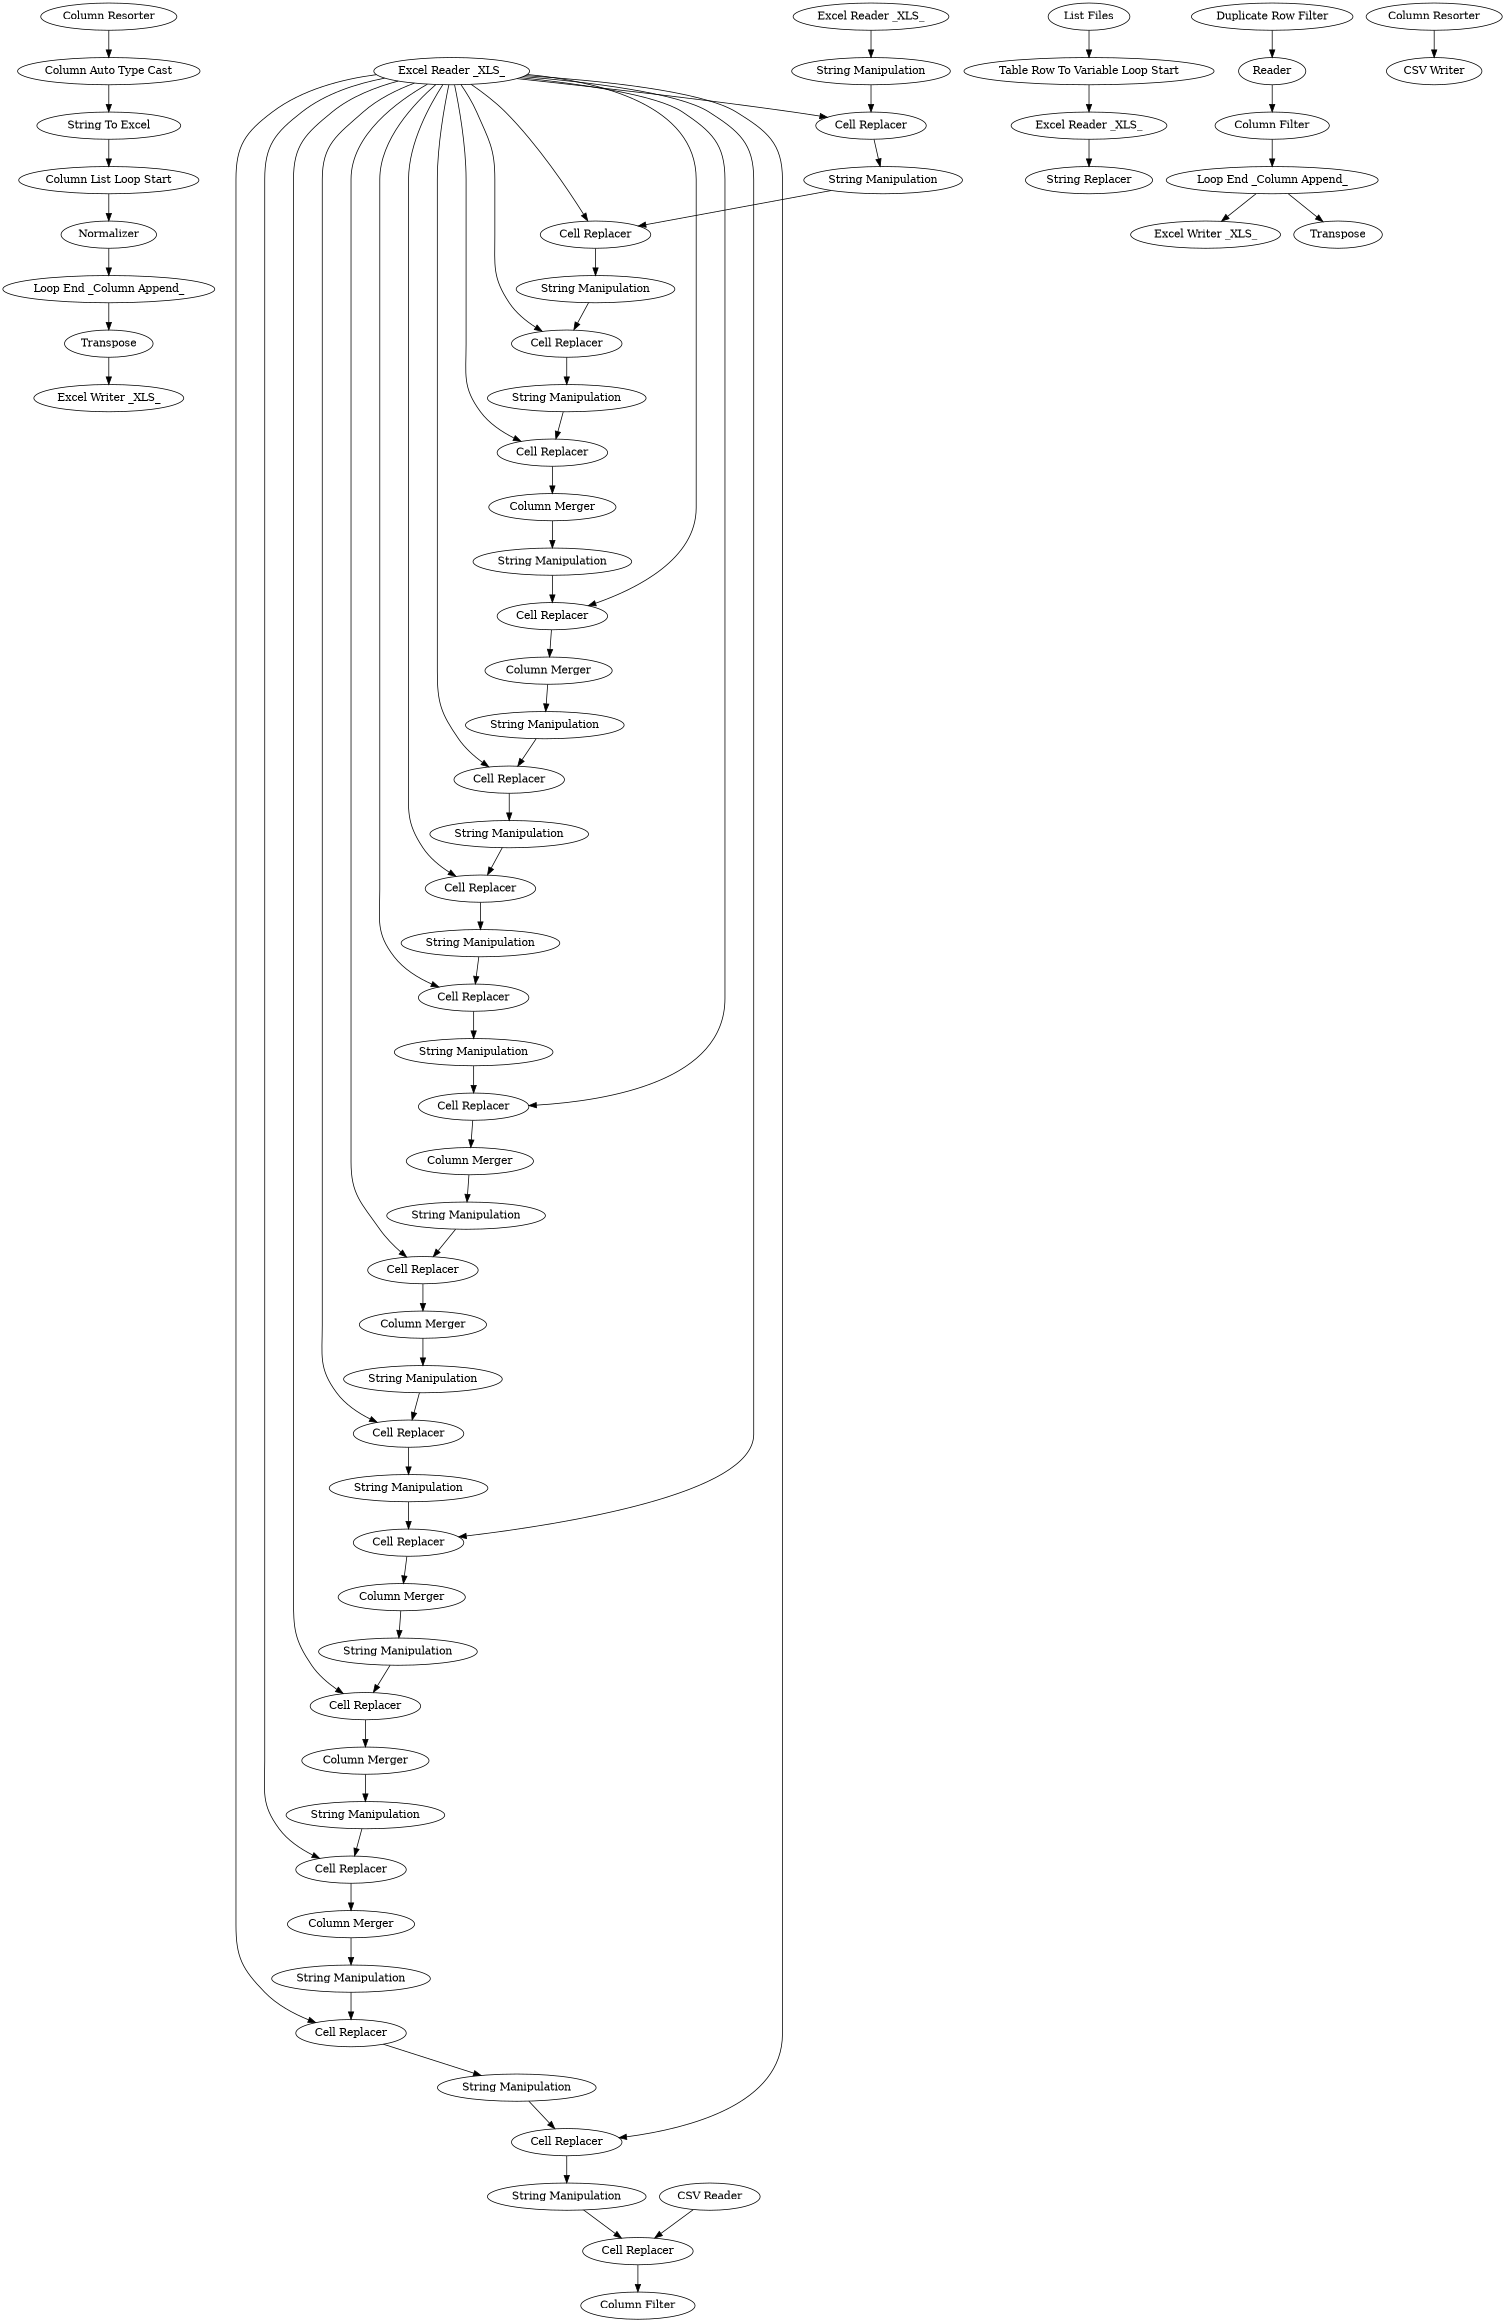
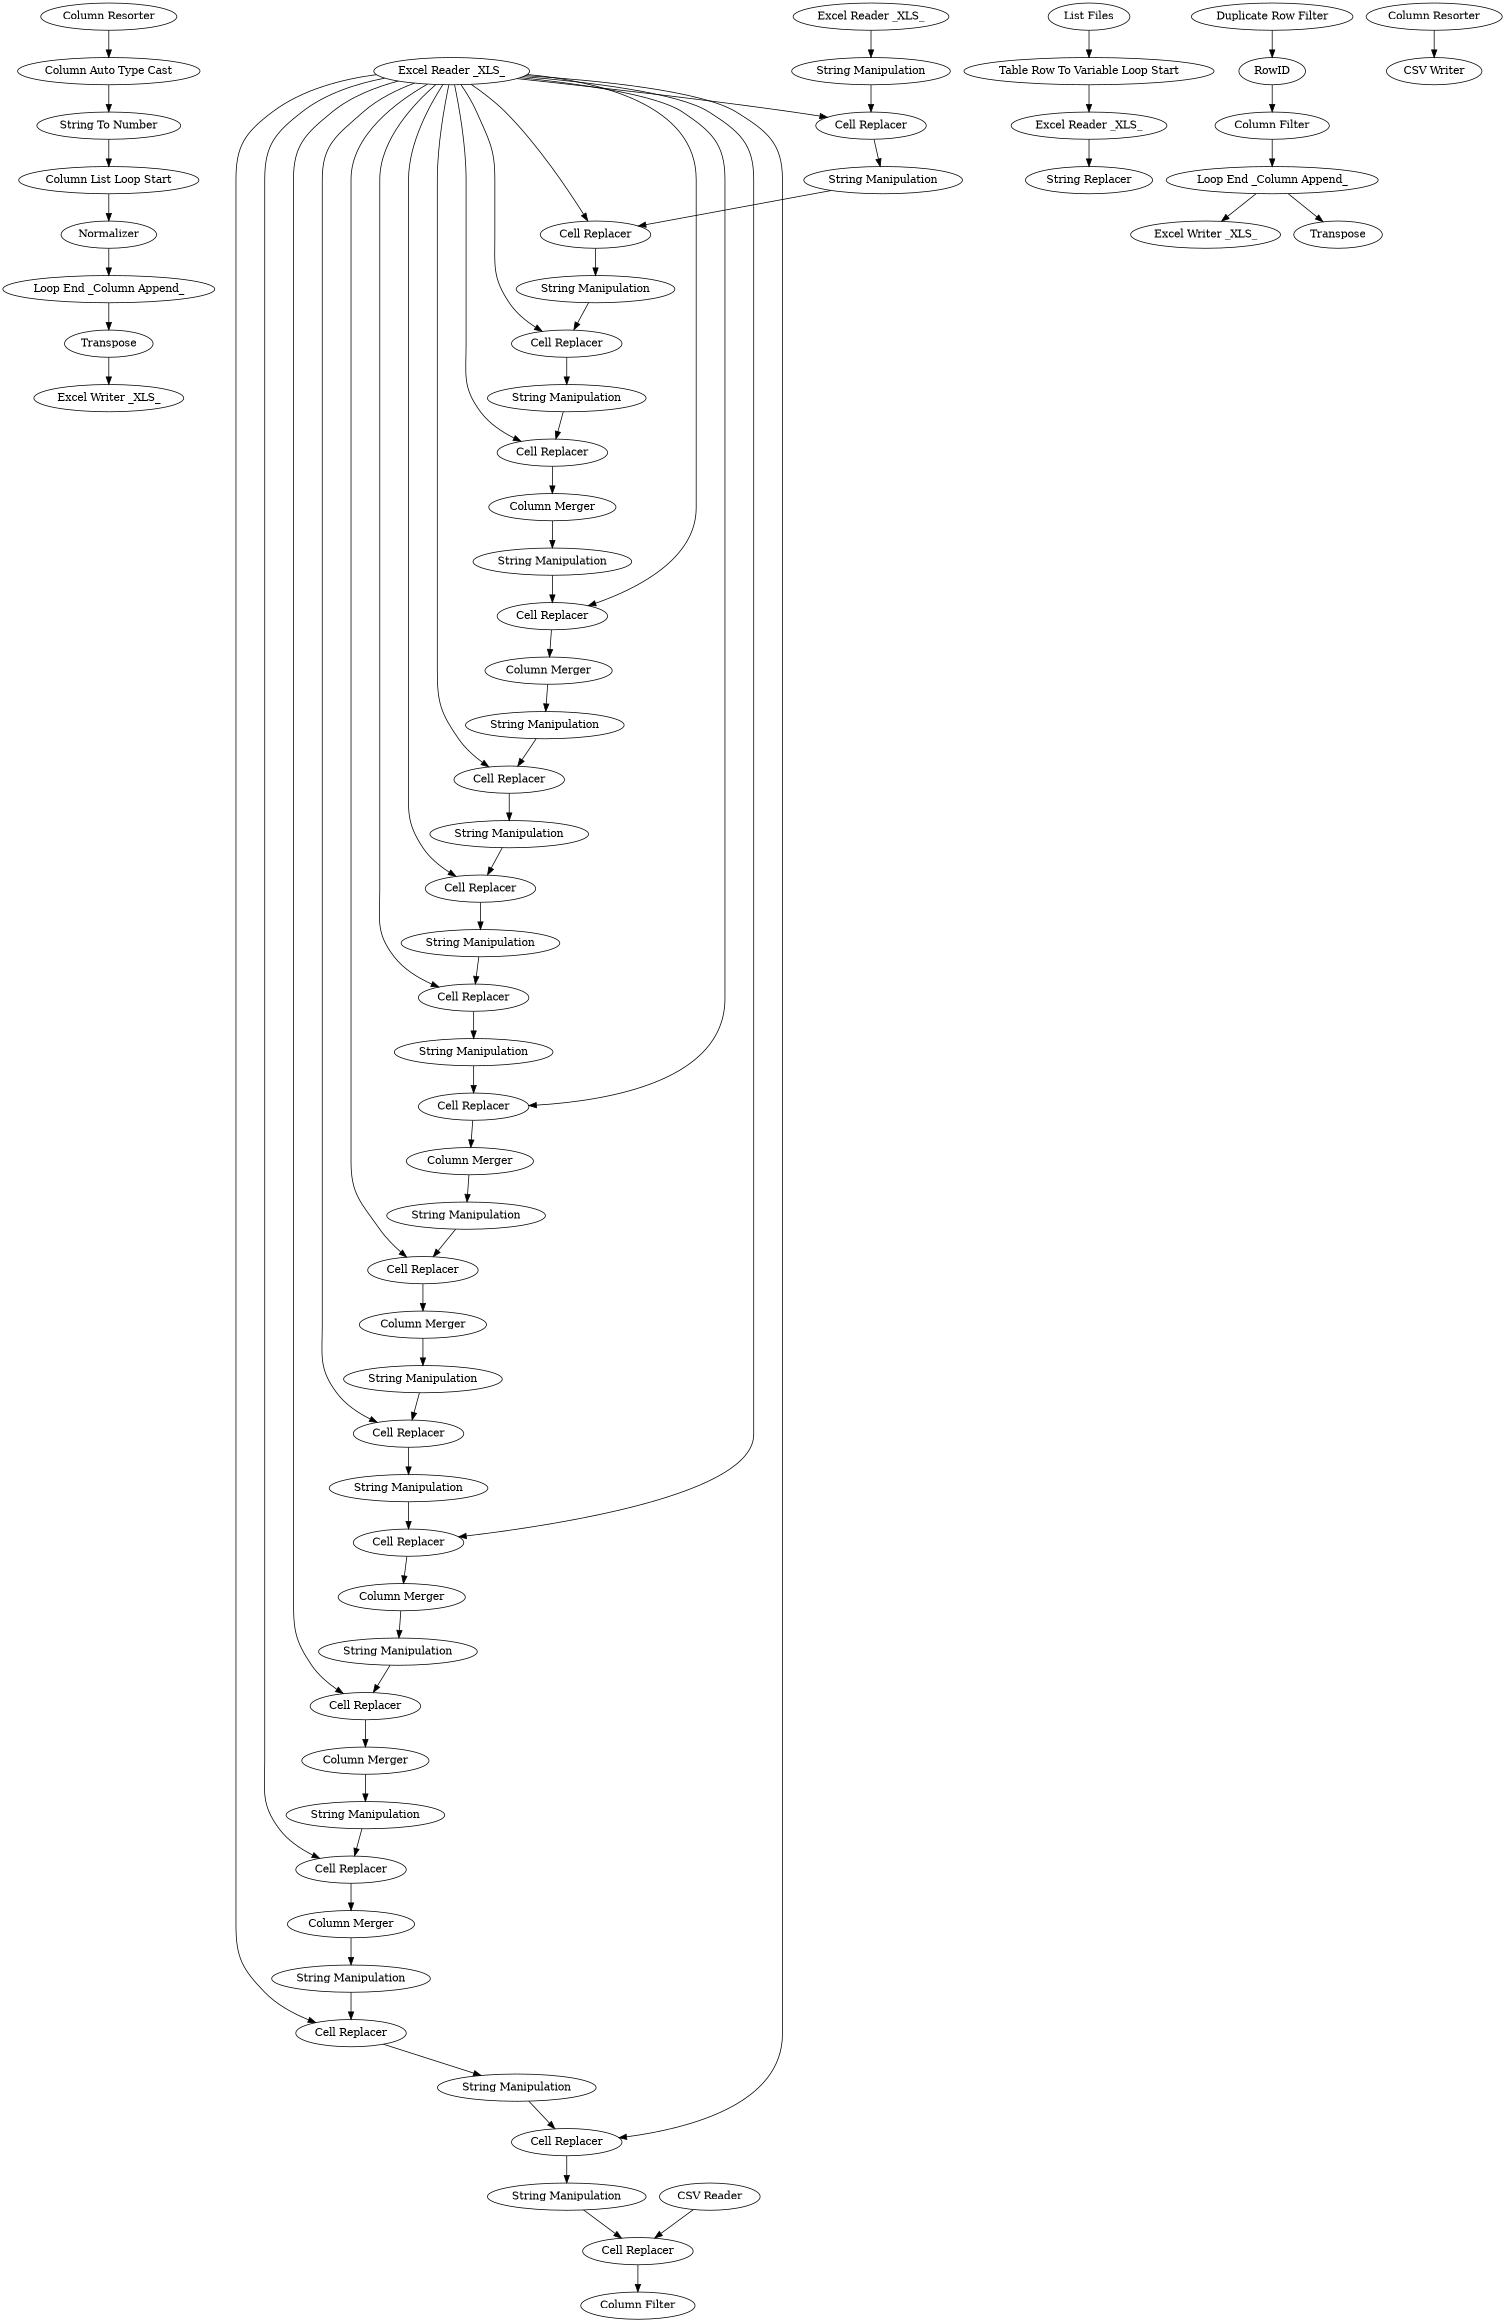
(1272, 71) -> (1272, 71)
(109, 126) -> (109, 126)
